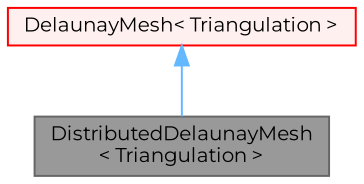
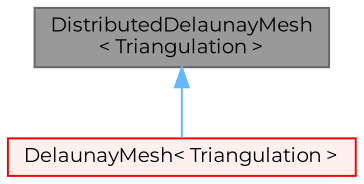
(182, 91) -> (182, 113)
